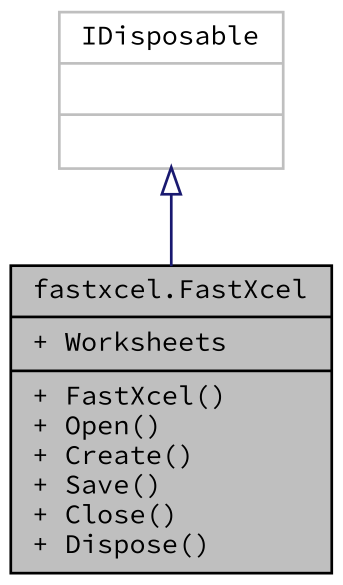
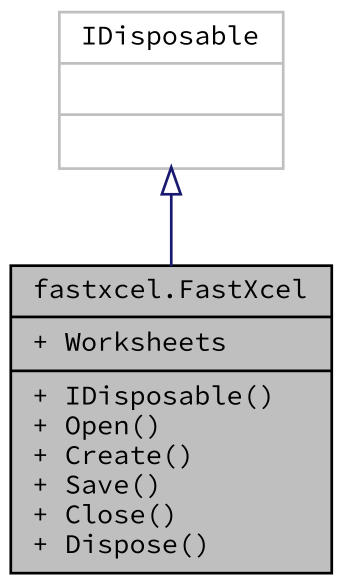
(131, 396) -> (155, 396)
